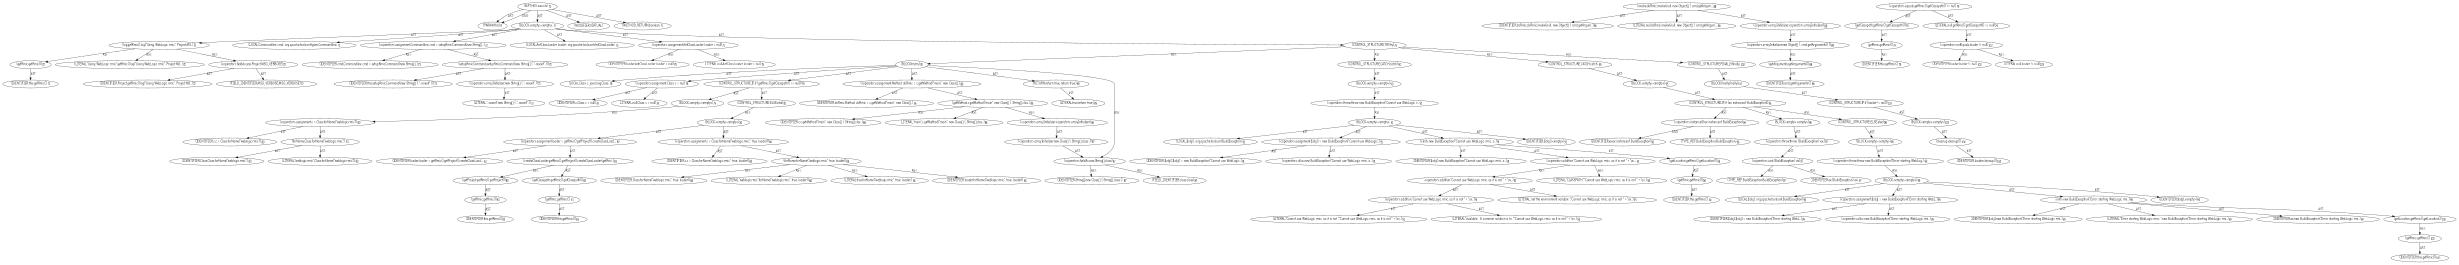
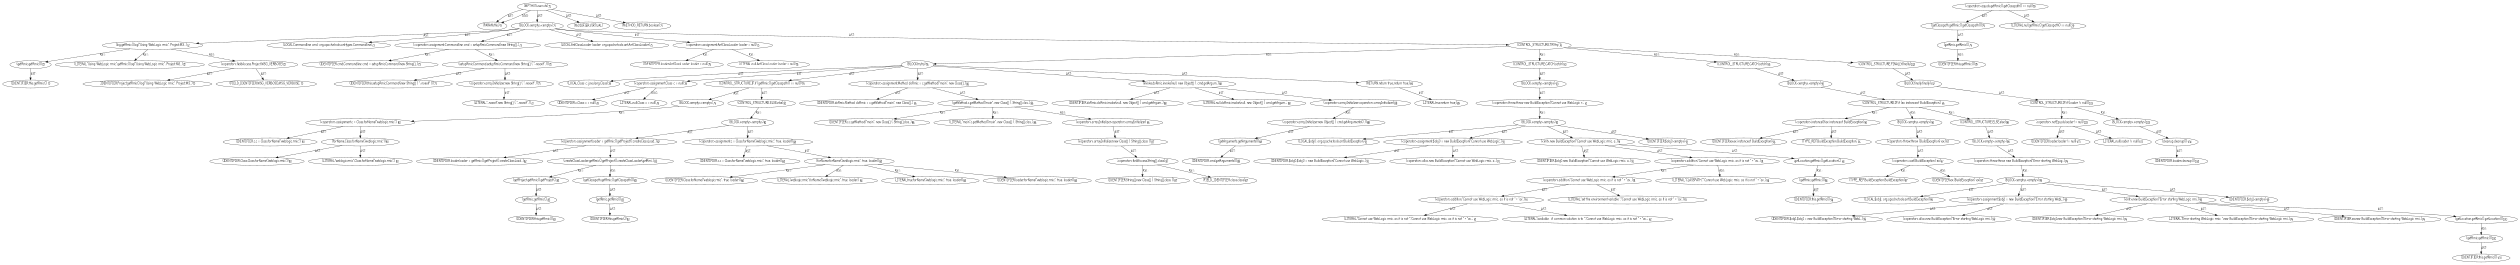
(1966, 35) -> (2062, 112)
(1061, 74) -> (1038, 73)
(656, 94) -> (655, 94)
(1676, 132) -> (1796, 132)
